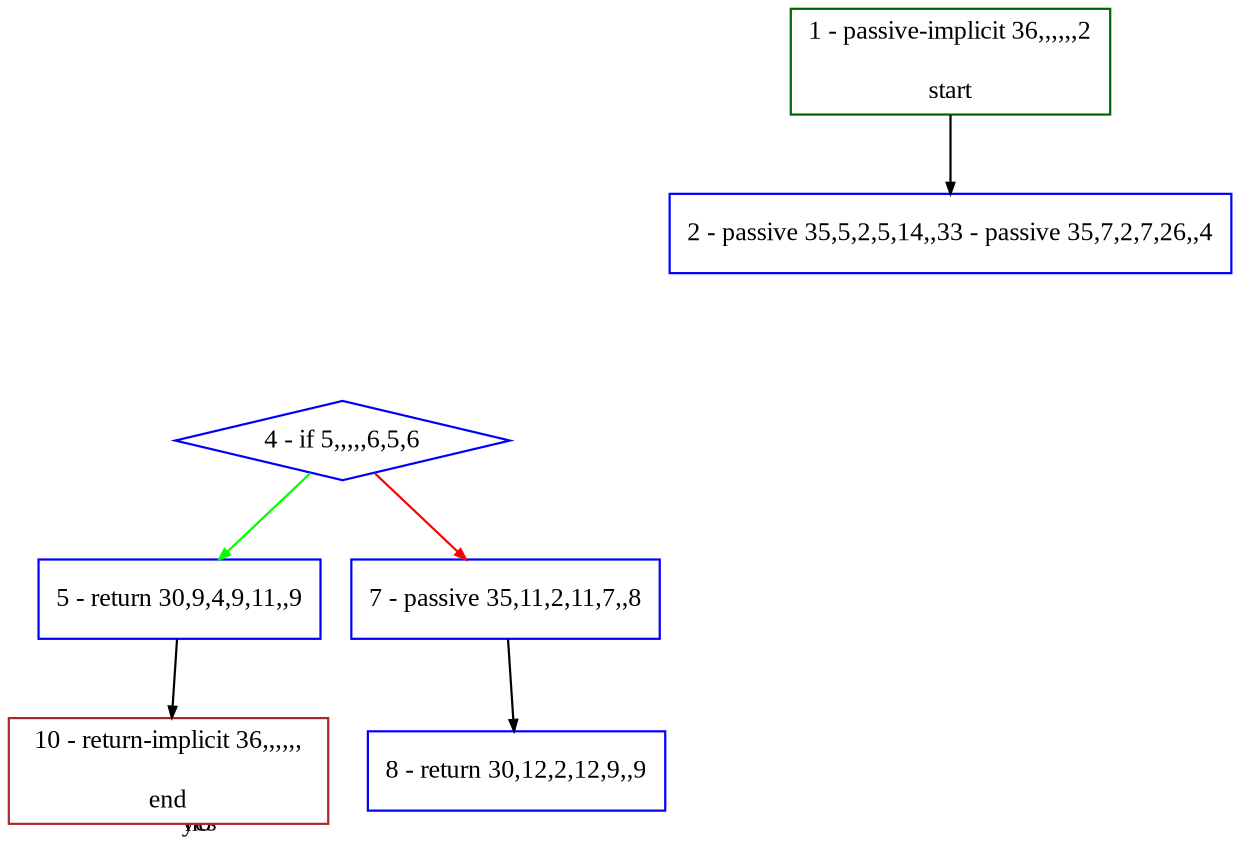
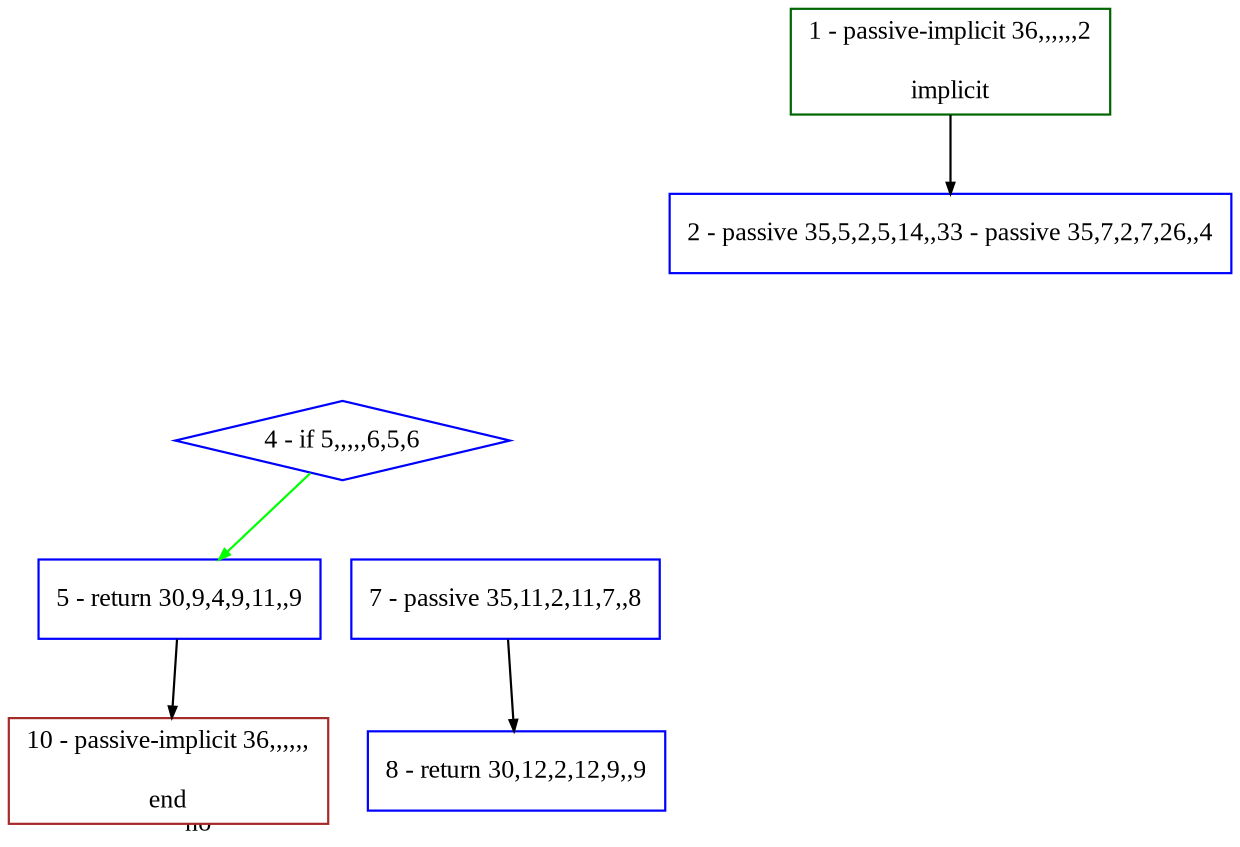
(950, 62) -> (950, 62)
(416, 513) -> none
(169, 771) -> (169, 771)
(199, 824) -> (199, 824)
